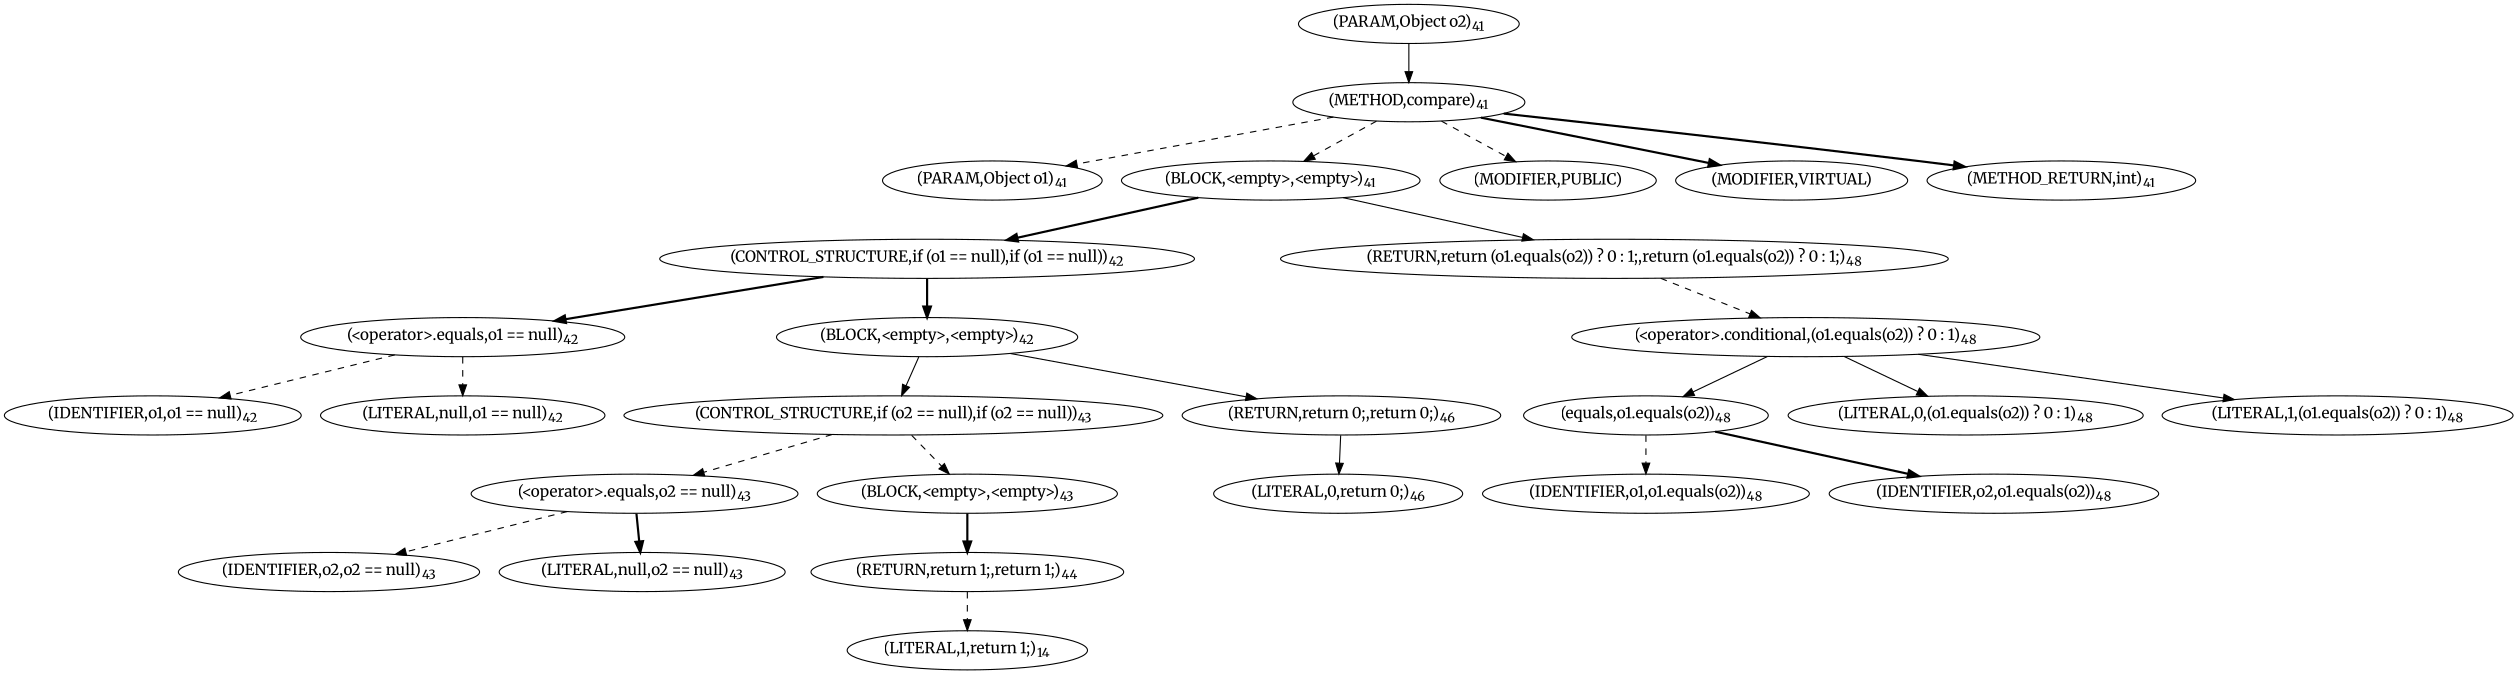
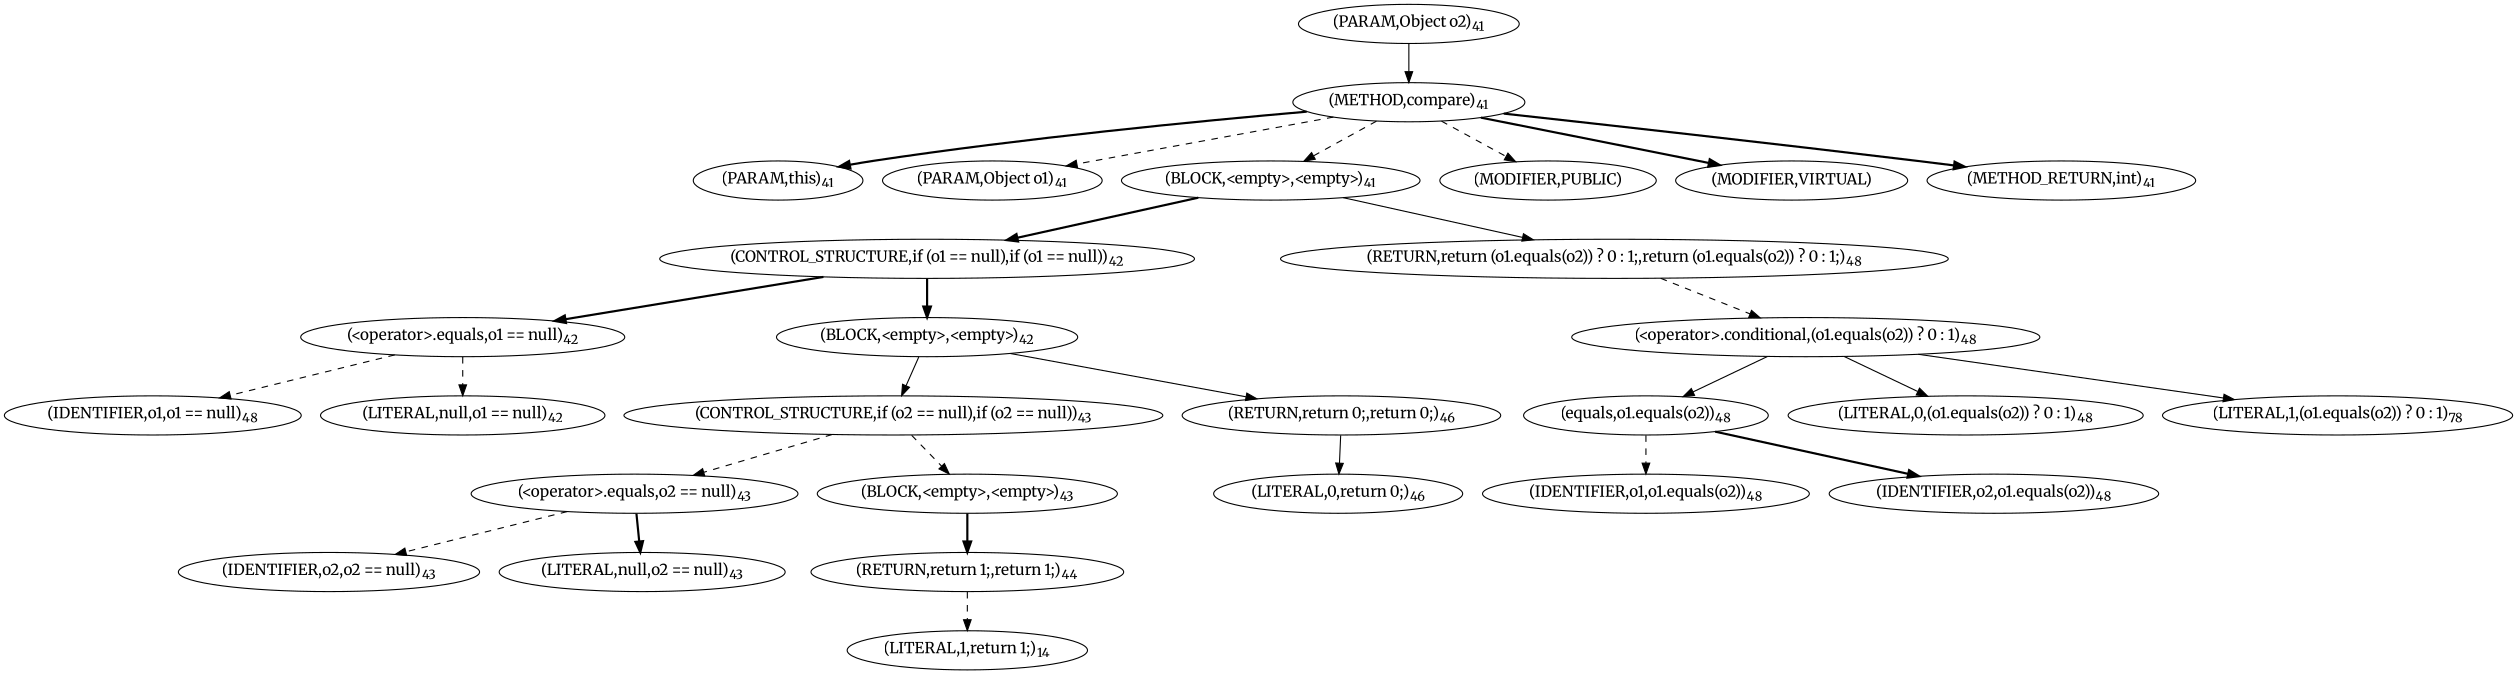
none -> (778, 181)
(250, 414) -> (250, 414)
(2456, 414) -> (2456, 414)
